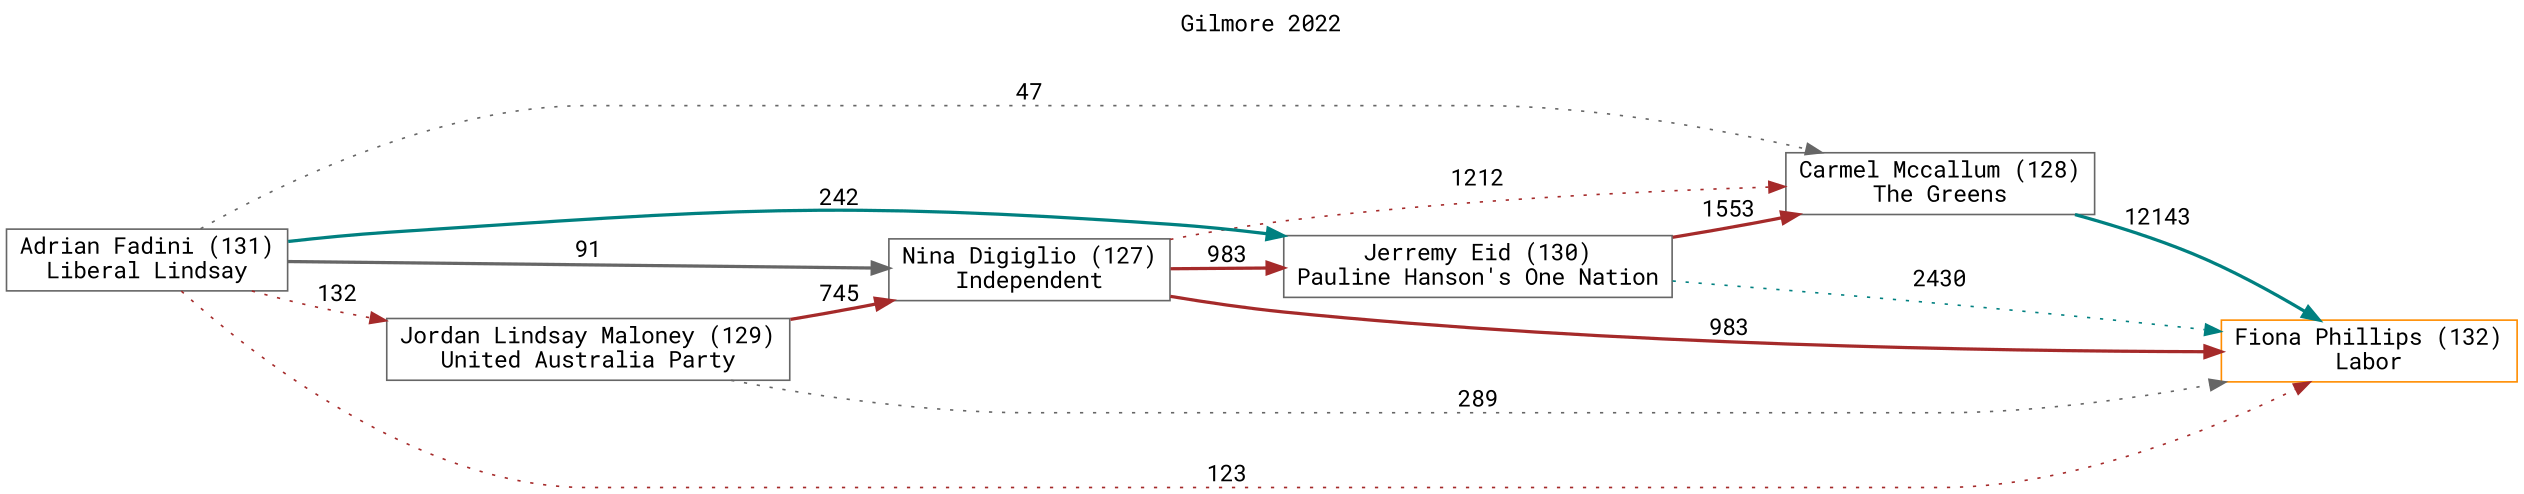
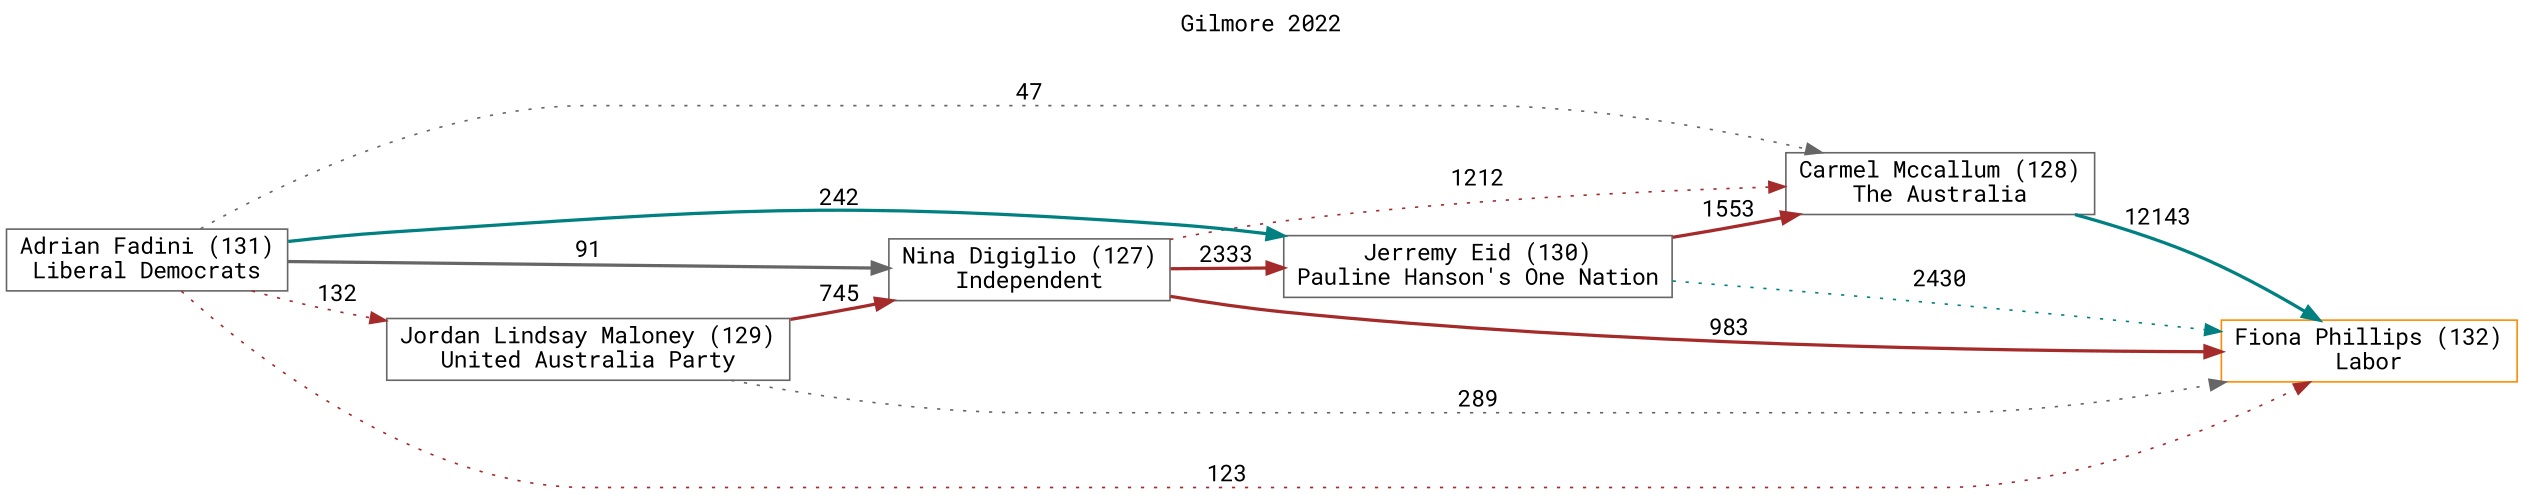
(1940, 184) -> (1940, 184)
(1227, 256) -> (1227, 256)
(147, 260) -> (147, 260)
